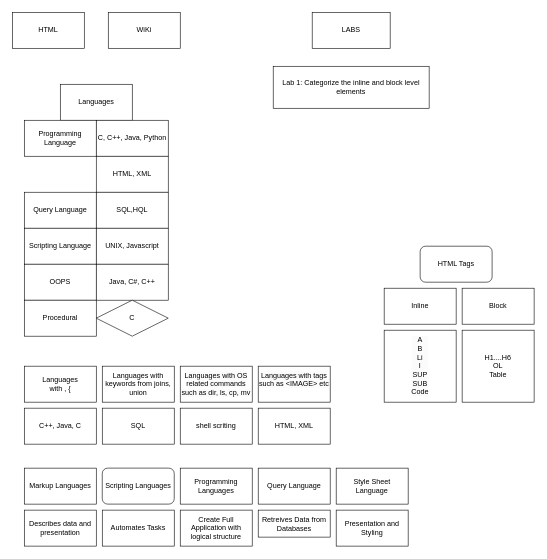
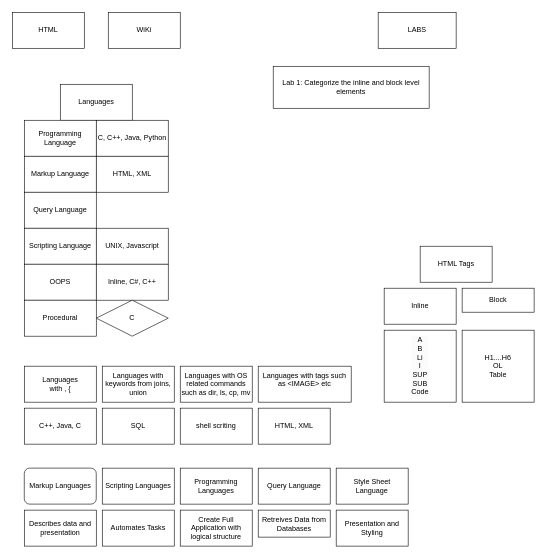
(351, 30) -> (417, 30)
none -> (60, 174)
(132, 210) -> none
(456, 264) -> (456, 264)
(132, 282) -> (132, 282)
(498, 306) -> (498, 300)
(294, 384) -> (305, 384)
(60, 486) -> (60, 486)
(138, 486) -> (138, 486)
